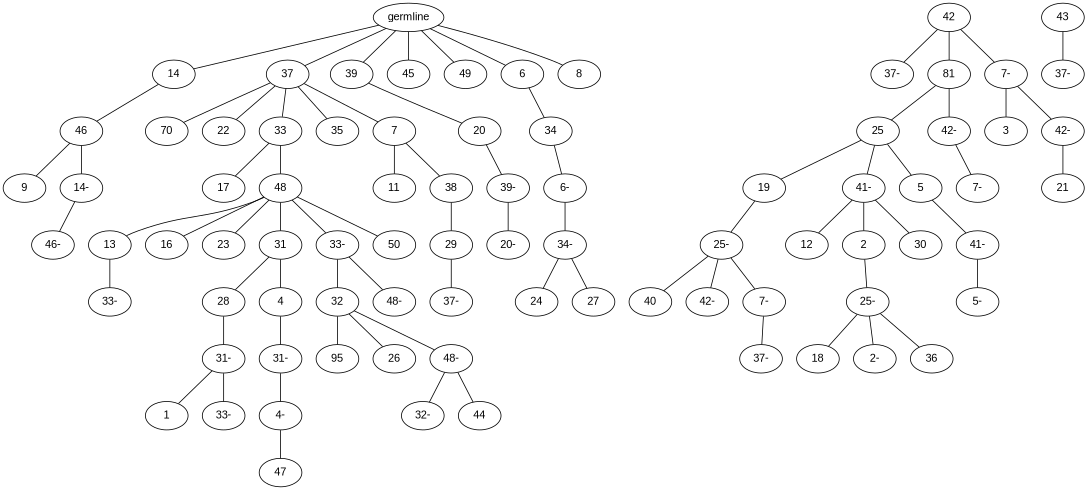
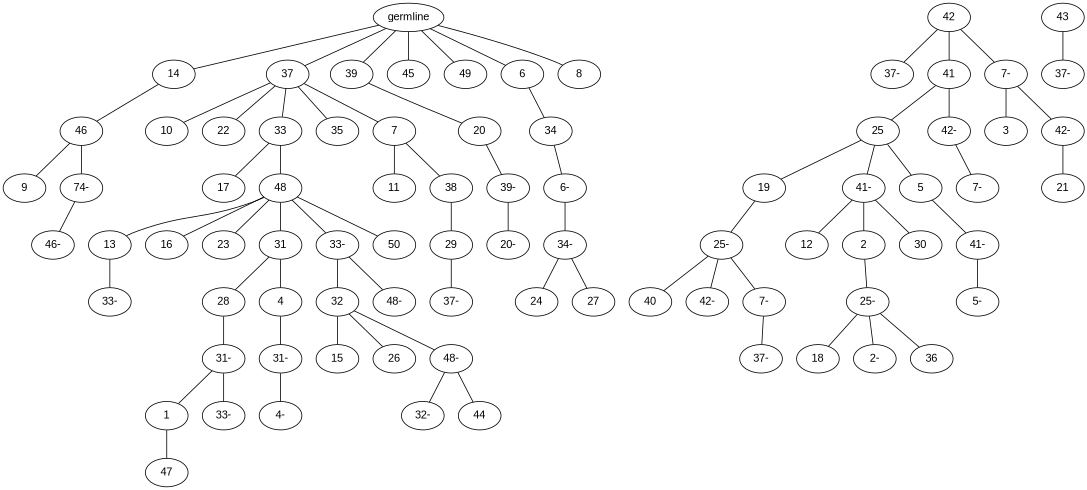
(949, 74) -> (949, 74)
(167, 131) -> (167, 131)
(81, 188) -> (81, 188)
(337, 359) -> (337, 359)
(281, 444) -> (167, 444)
